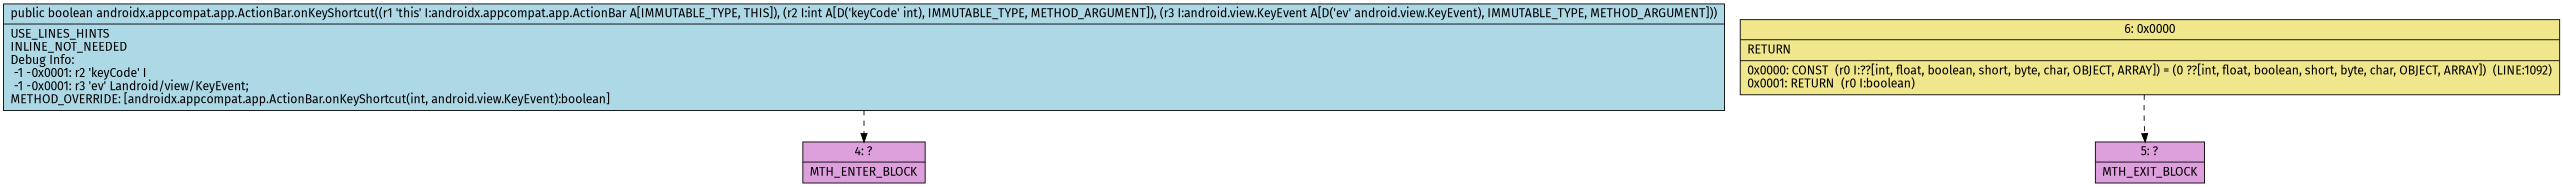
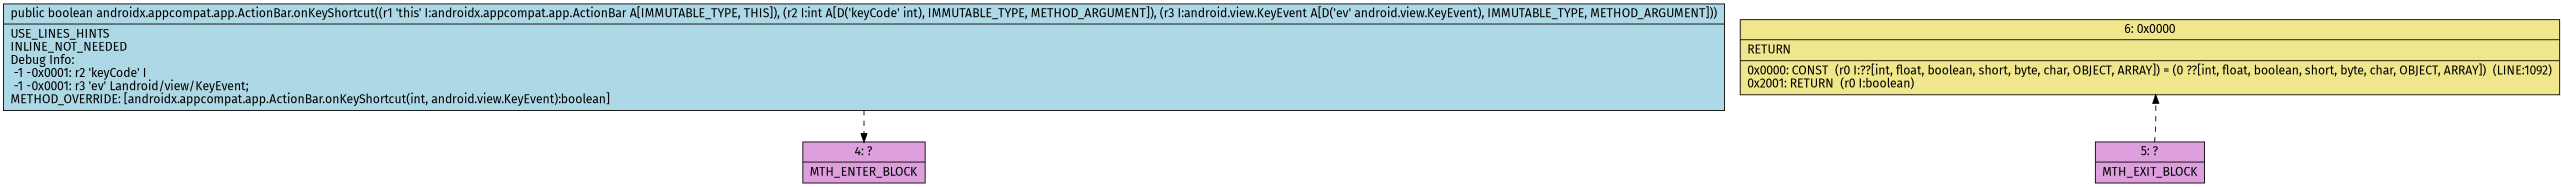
(1833, 84) -> (1833, 84)
(2144, 114) -> (2156, 123)
